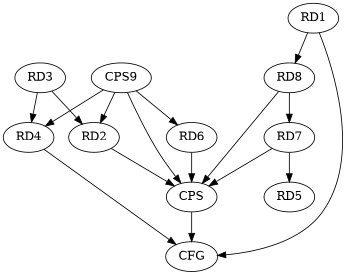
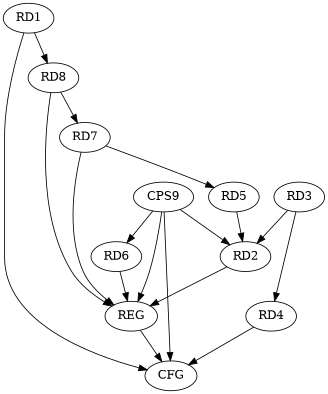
(78, 106) -> (167, 282)
(192, 197) -> (131, 316)
none -> (239, 223)
